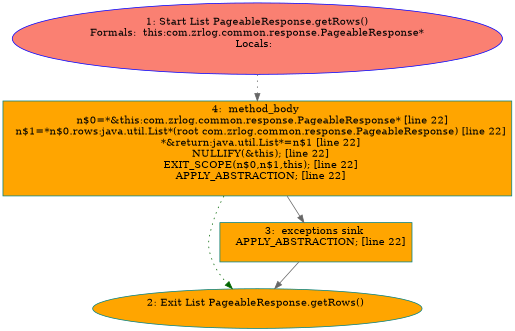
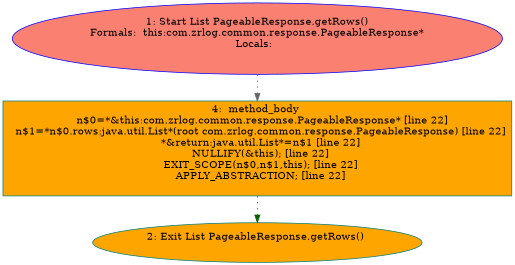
(316, 242) -> none
